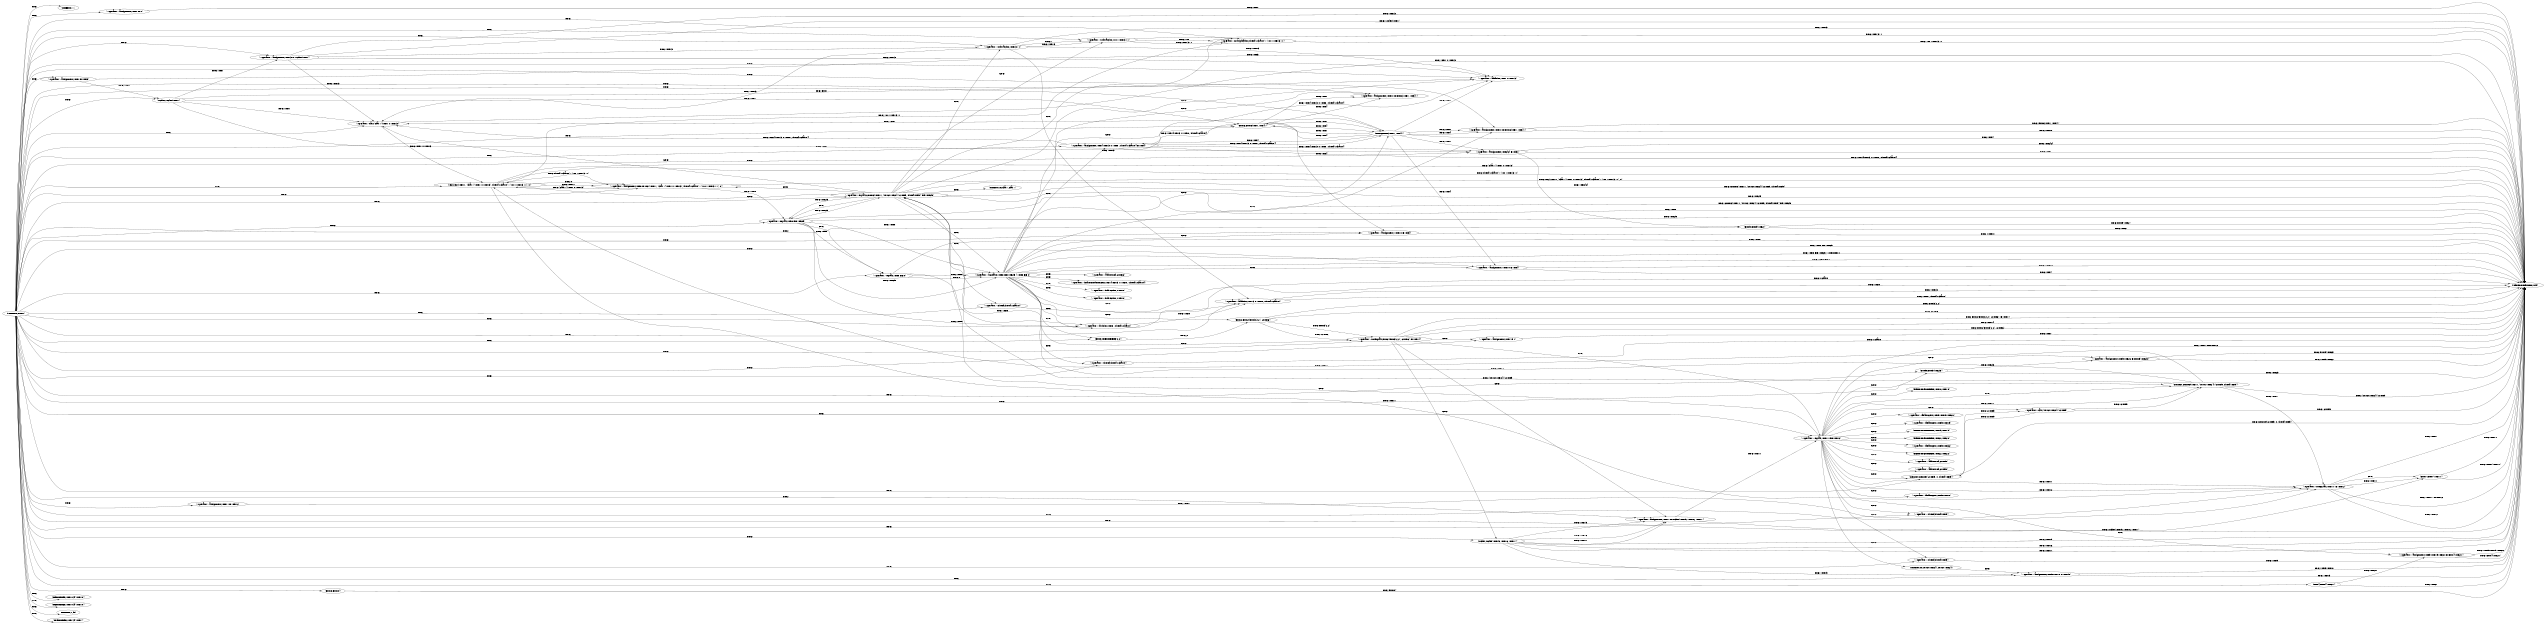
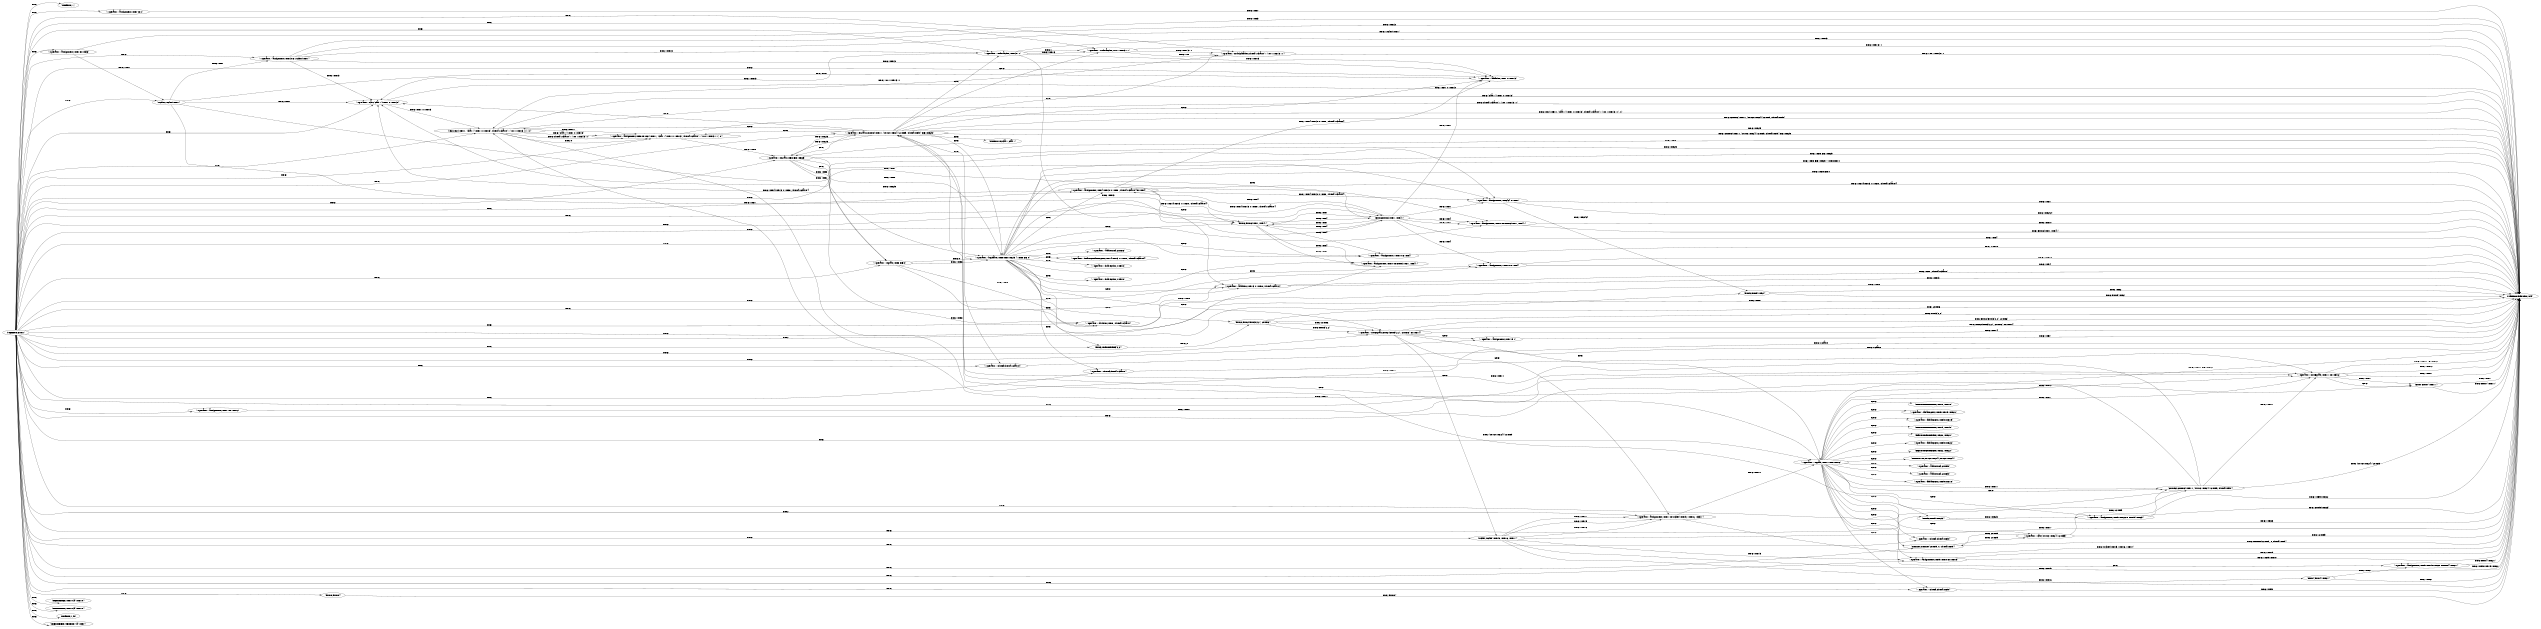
(1987, 571) -> (1858, 526)
(68, 620) -> (68, 624)
